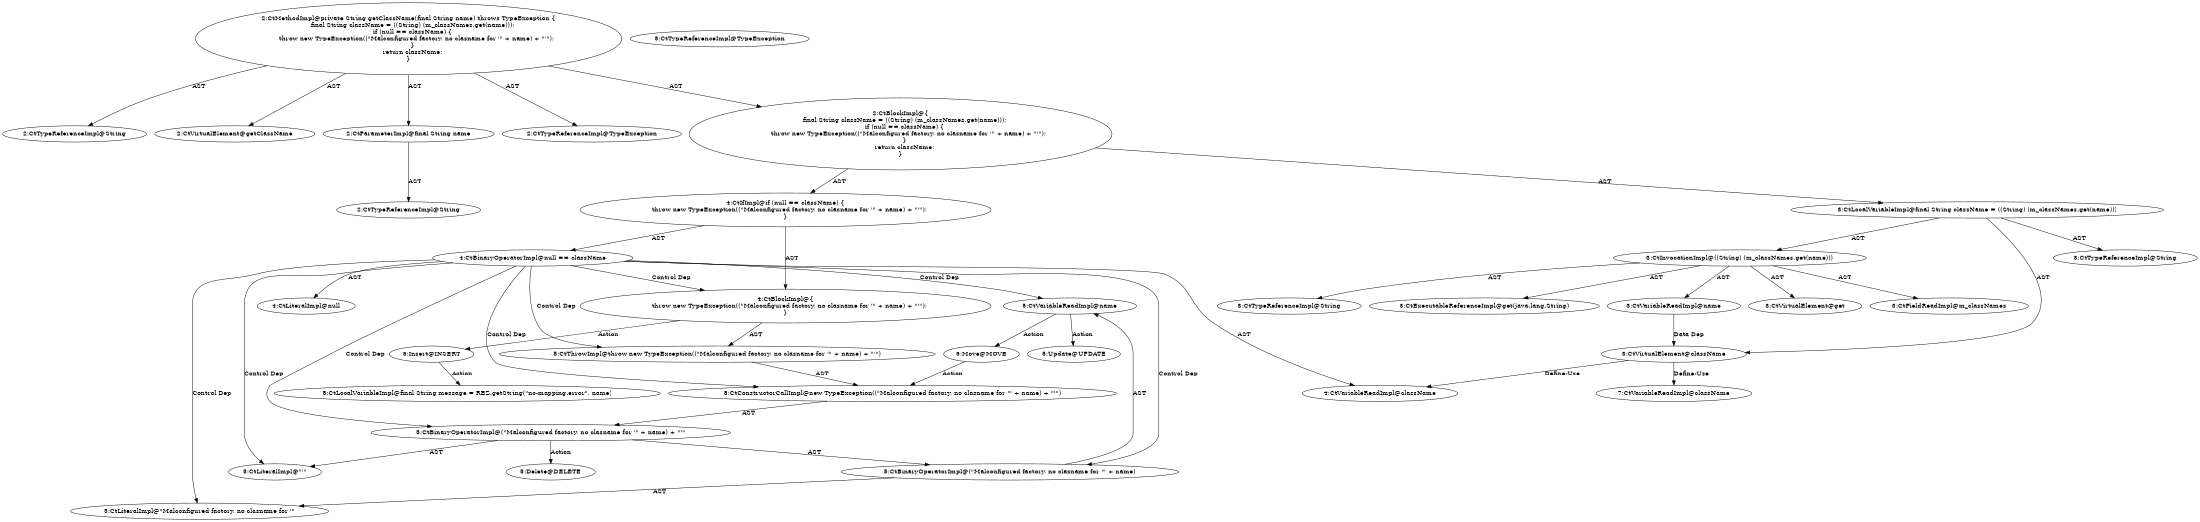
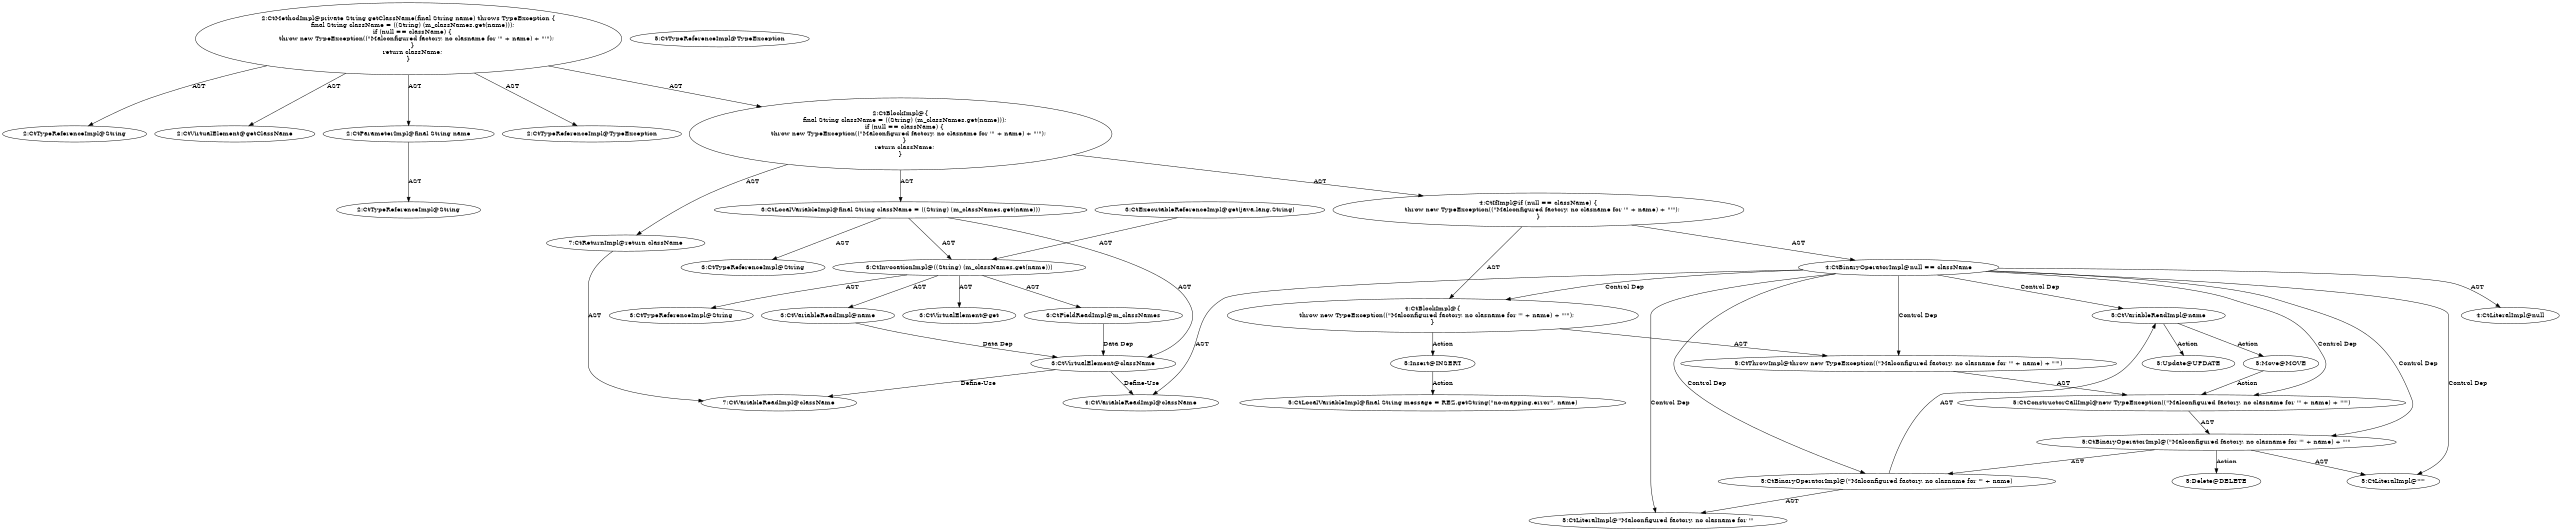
none -> (626, 243)
(1614, 282) -> (1087, 238)
none -> (1103, 337)
